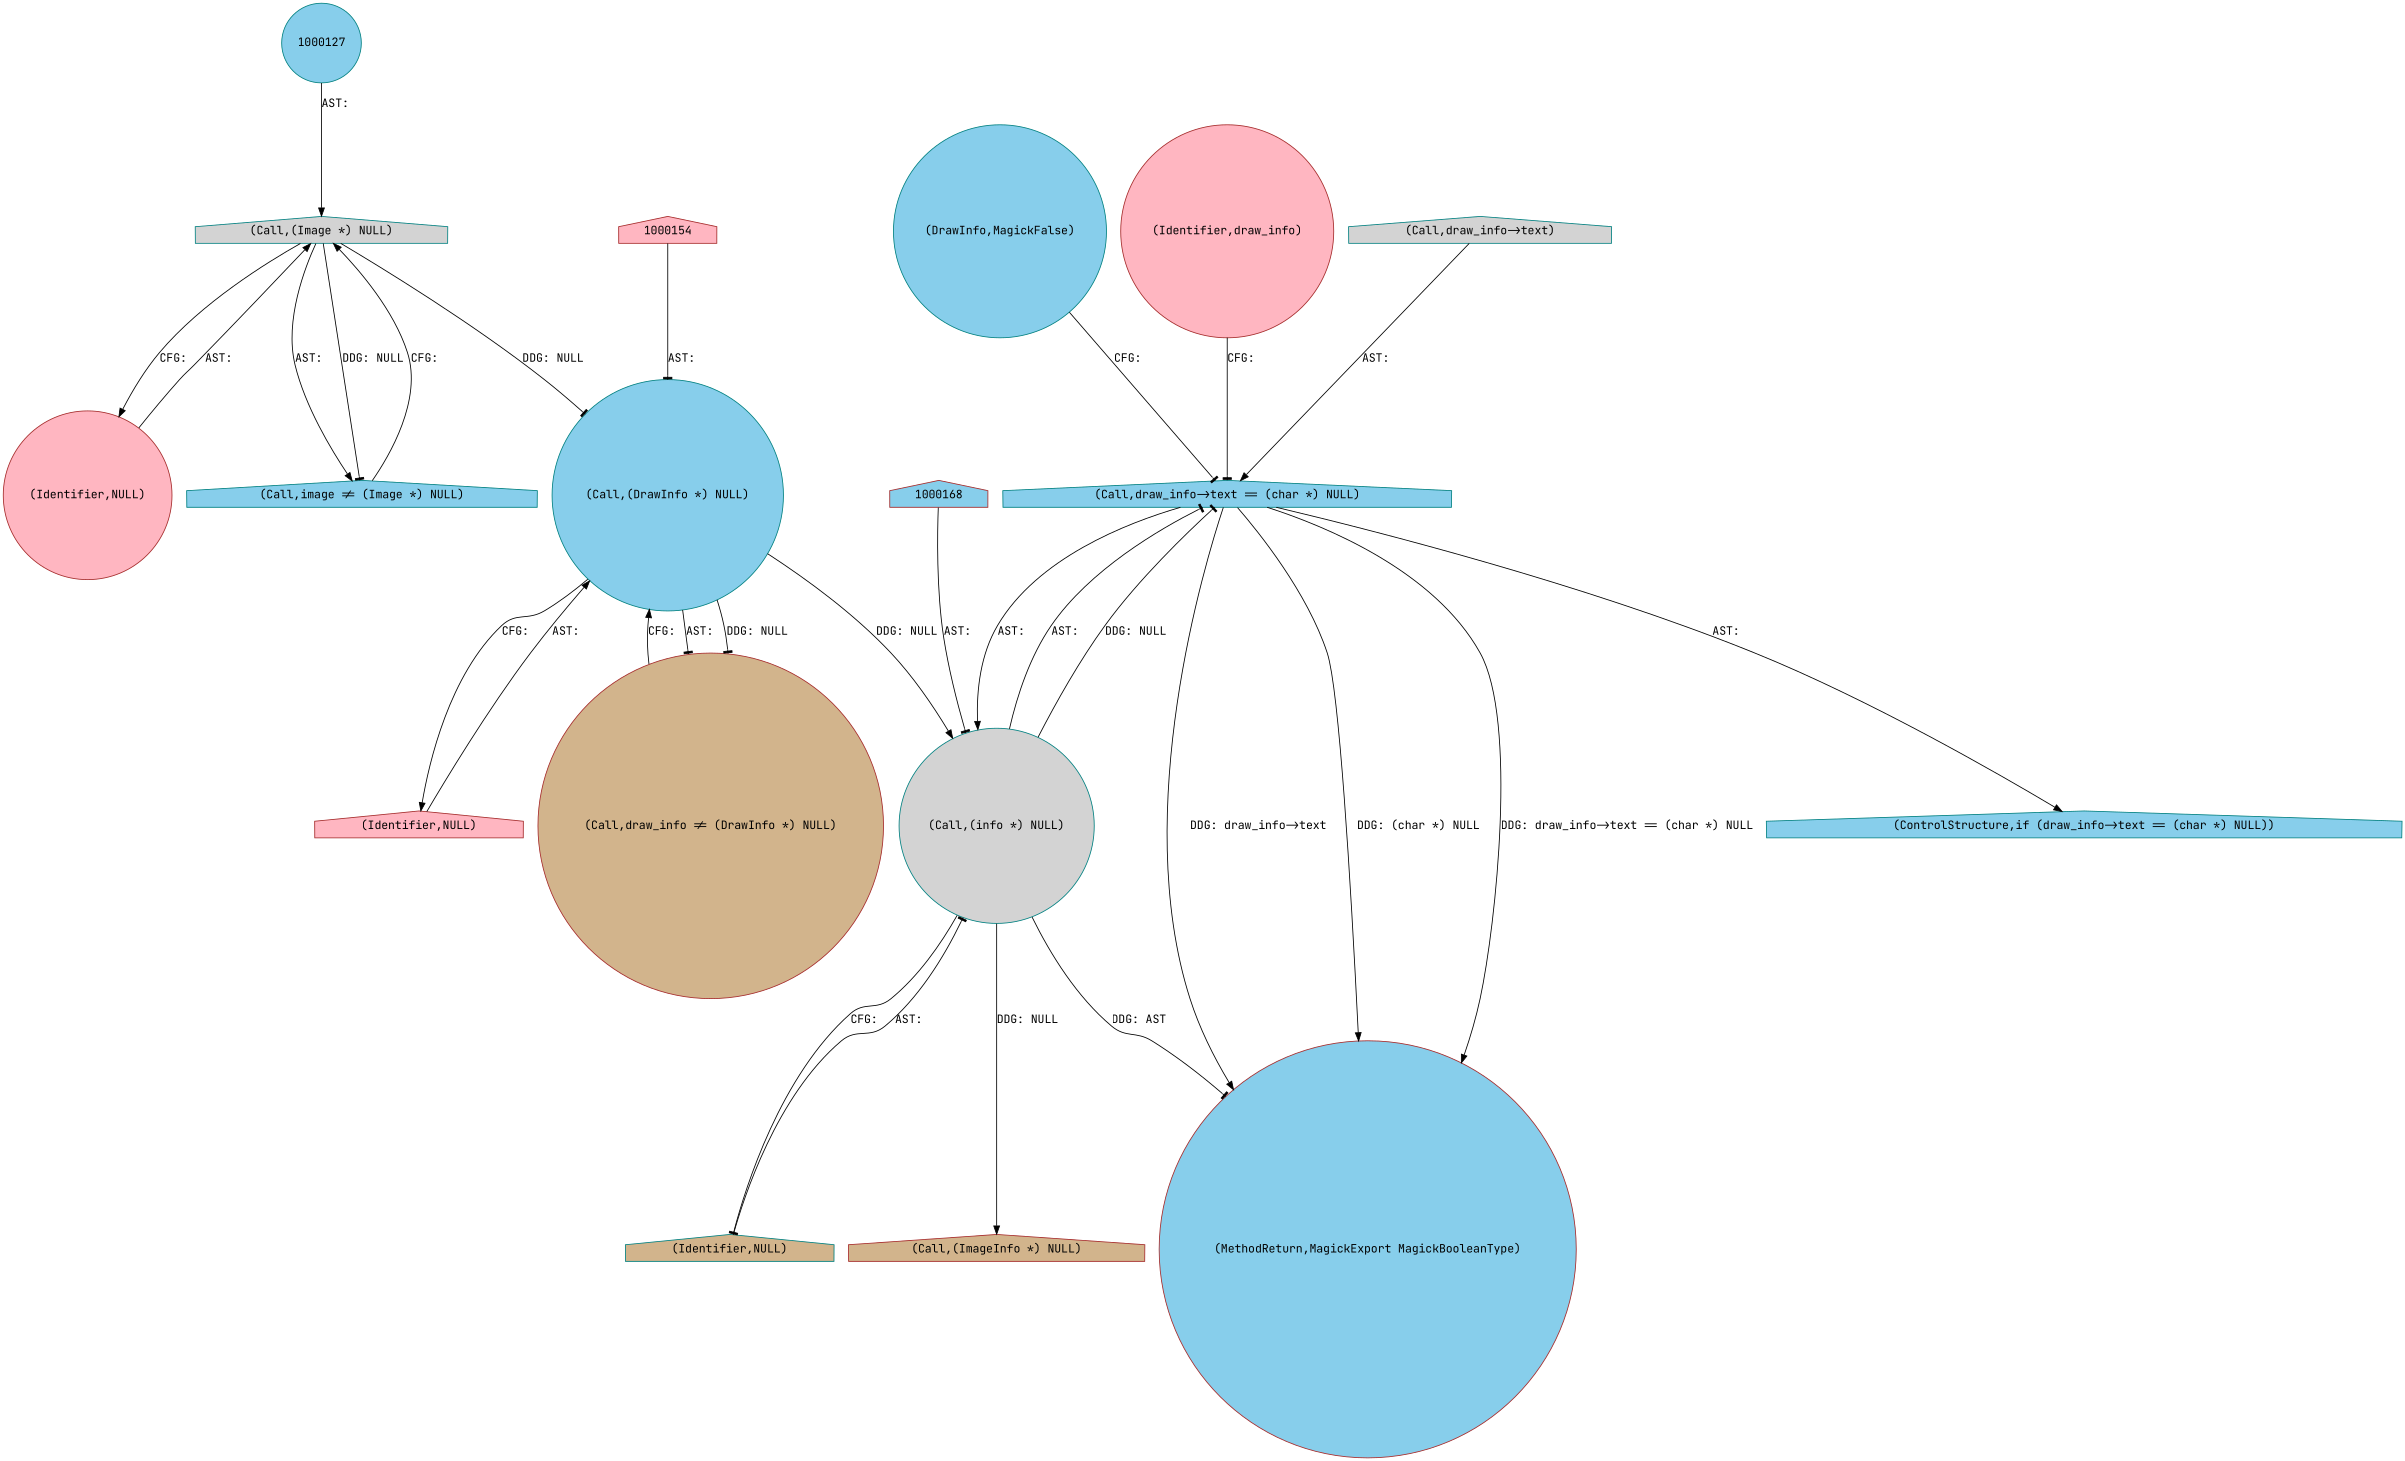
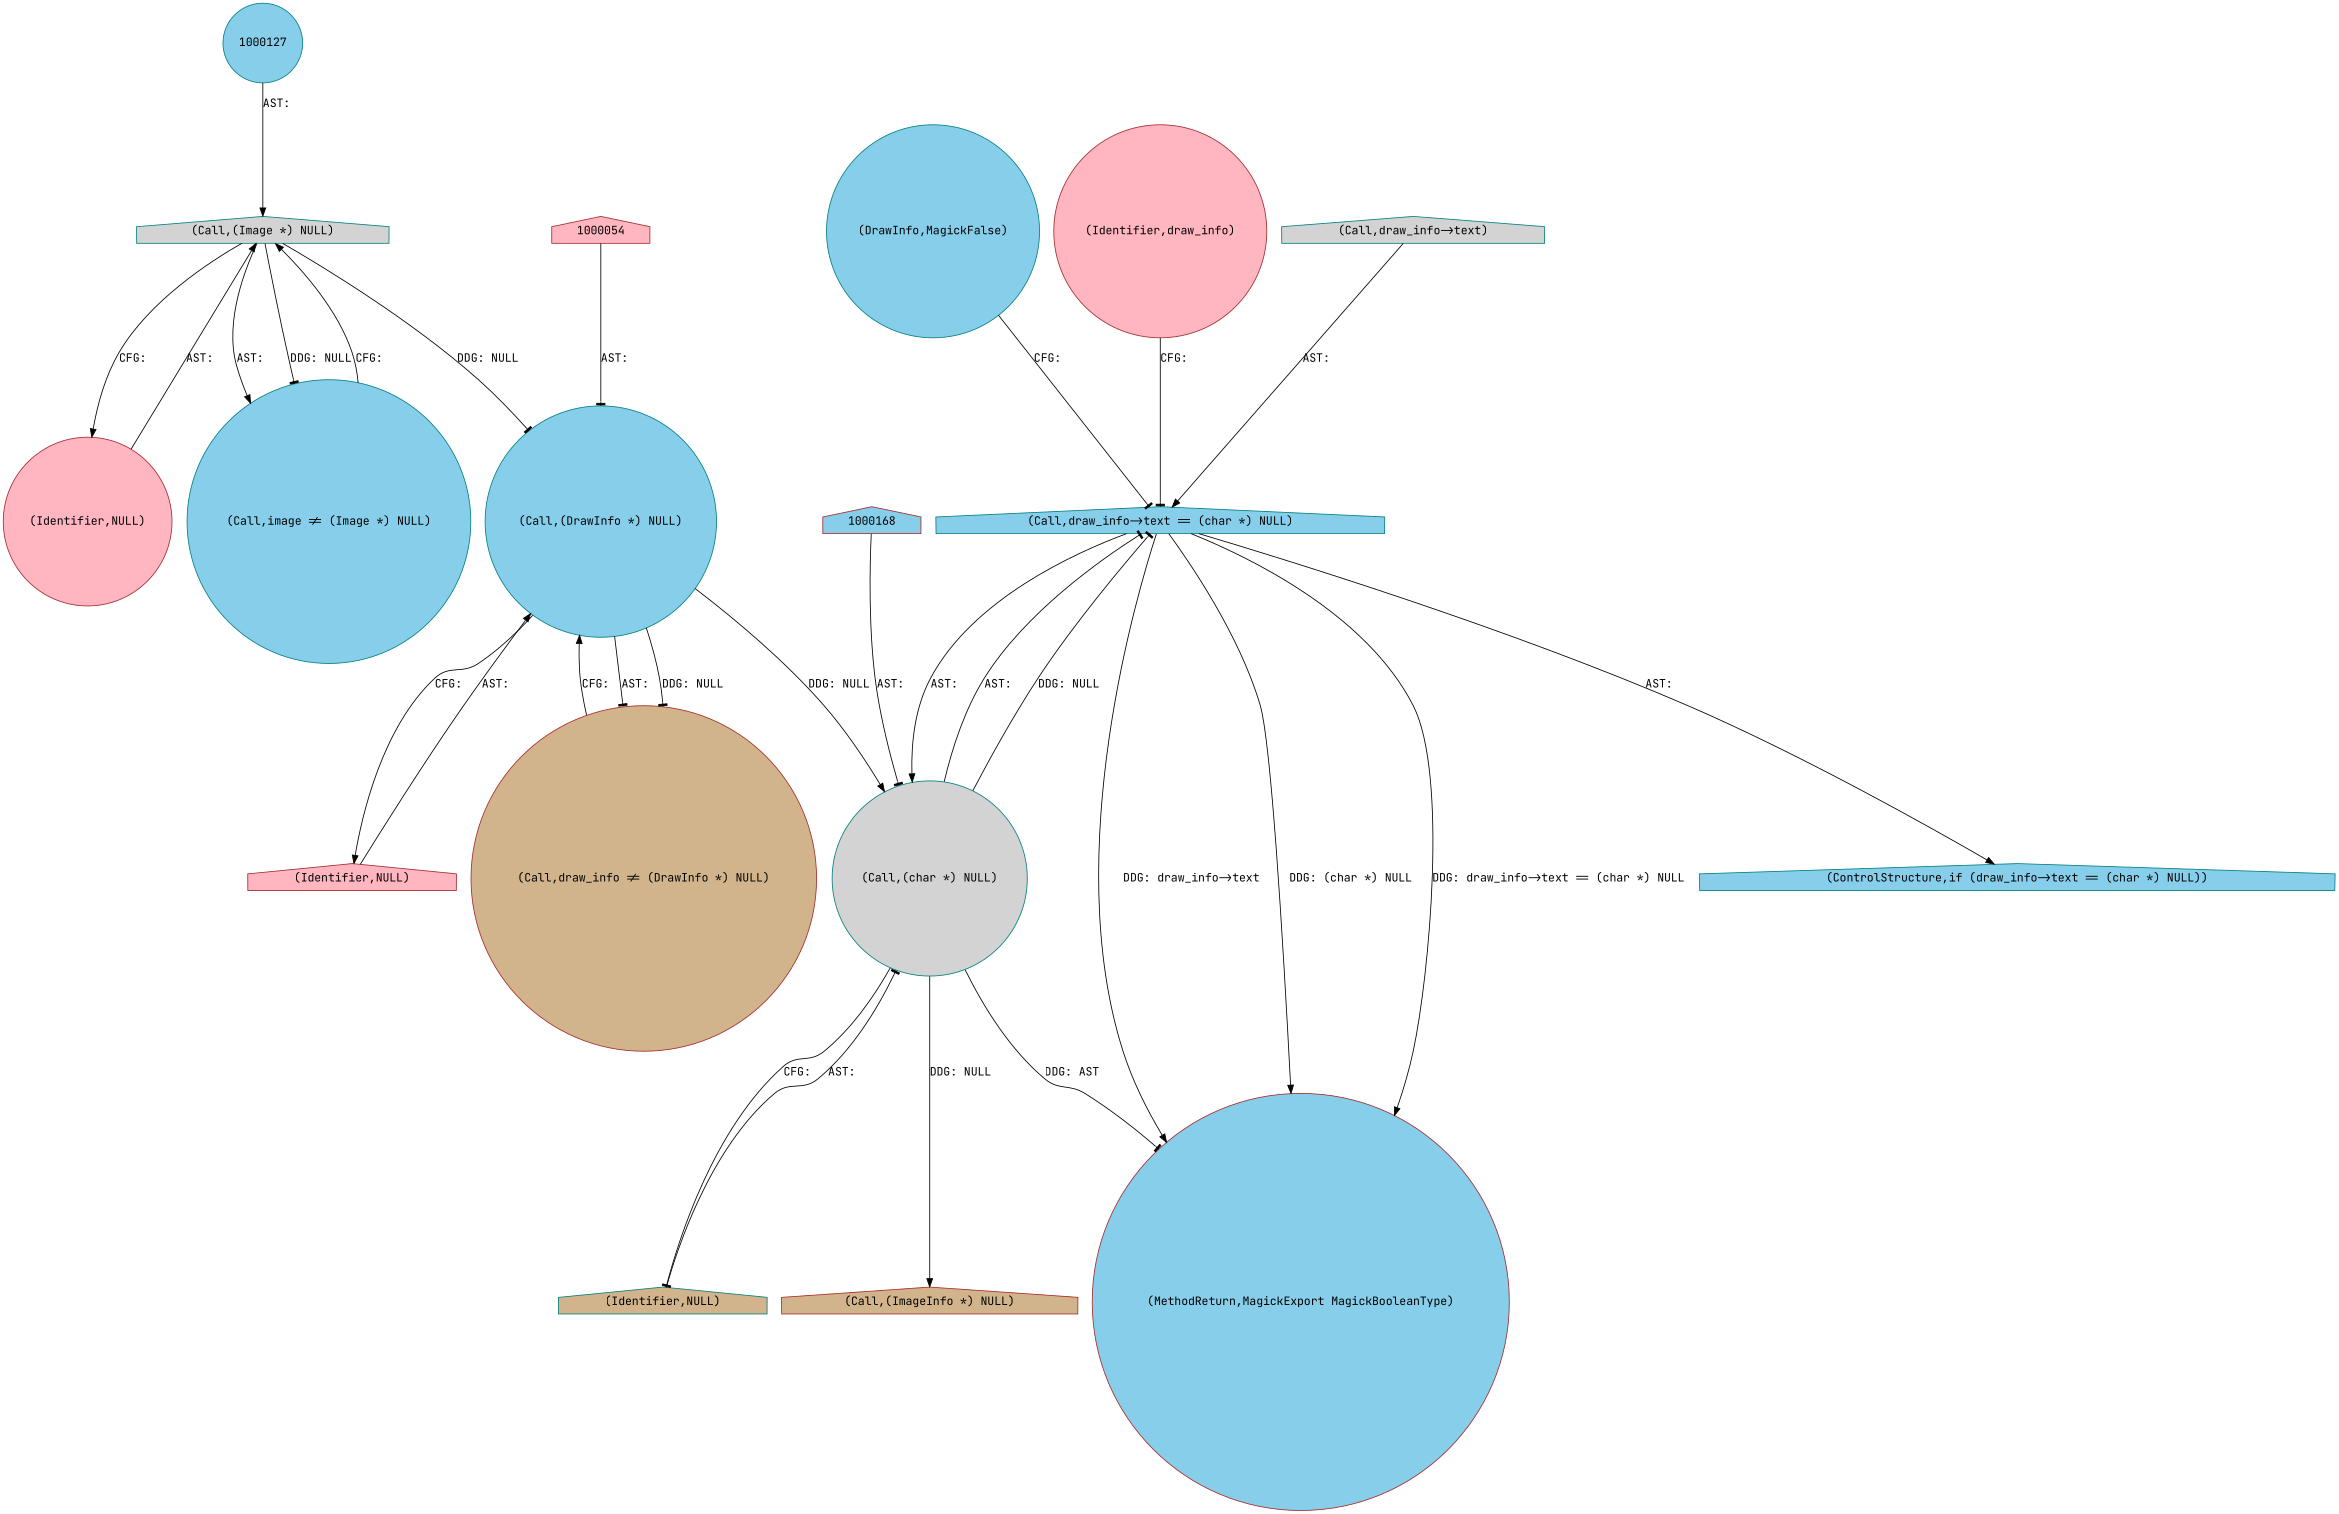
(668, 231) -> (601, 231)
(362, 495) -> (329, 522)
(997, 826) -> (930, 879)
